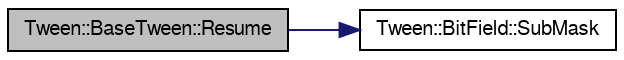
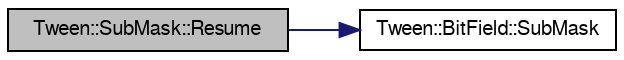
(148, 30) -> (148, 30)
